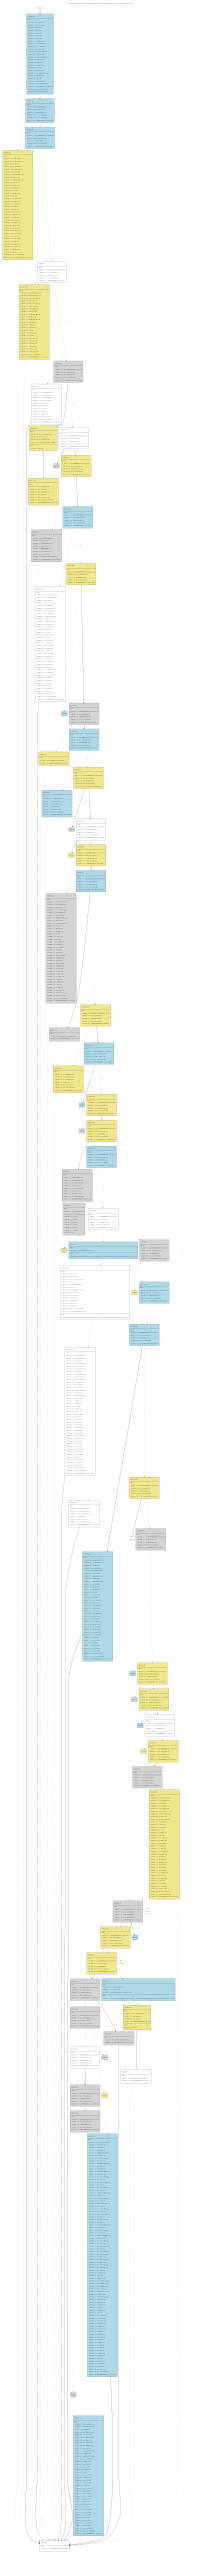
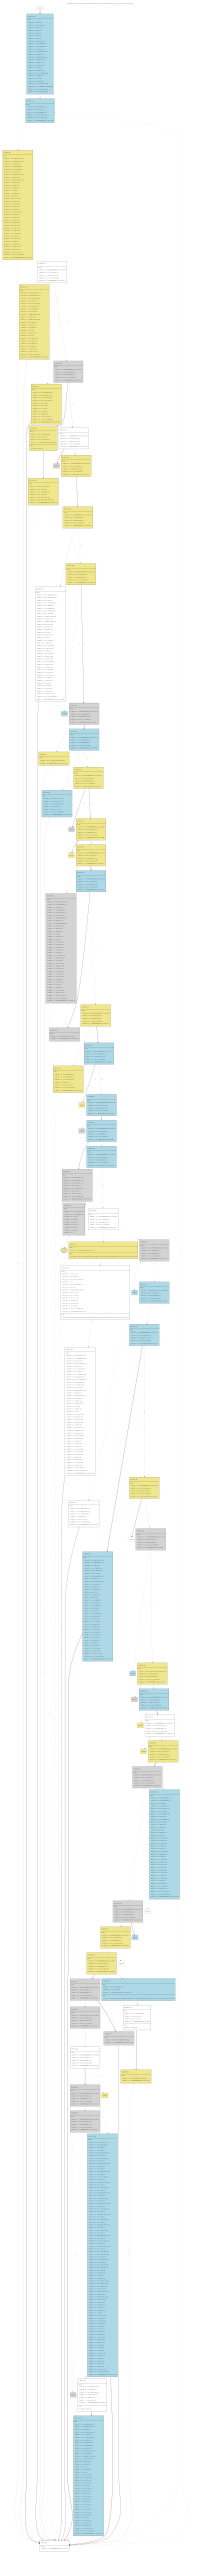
(40, 138) -> none
(46, 404) -> (46, 404)
(78, 517) -> (78, 517)
(46, 546) -> none
(91, 829) -> (91, 829)
(82, 1105) -> (82, 1105)
(102, 1105) -> (102, 1105)
(102, 1131) -> (102, 1131)
(103, 1250) -> (103, 1250)
(135, 1293) -> (135, 1293)
(154, 1700) -> (154, 1700)
(140, 1725) -> (140, 1725)
(164, 1844) -> (164, 1844)
(137, 2018) -> (137, 2018)
(105, 2057) -> none
(136, 2076) -> (136, 2076)
none -> (92, 2395)
